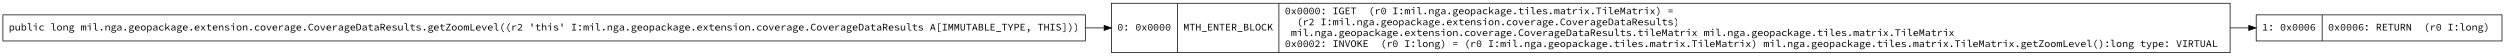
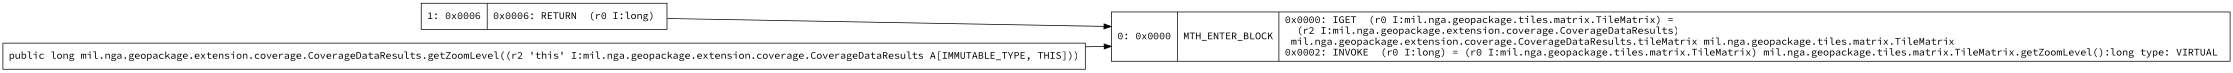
(2239, 28) -> (886, 22)
